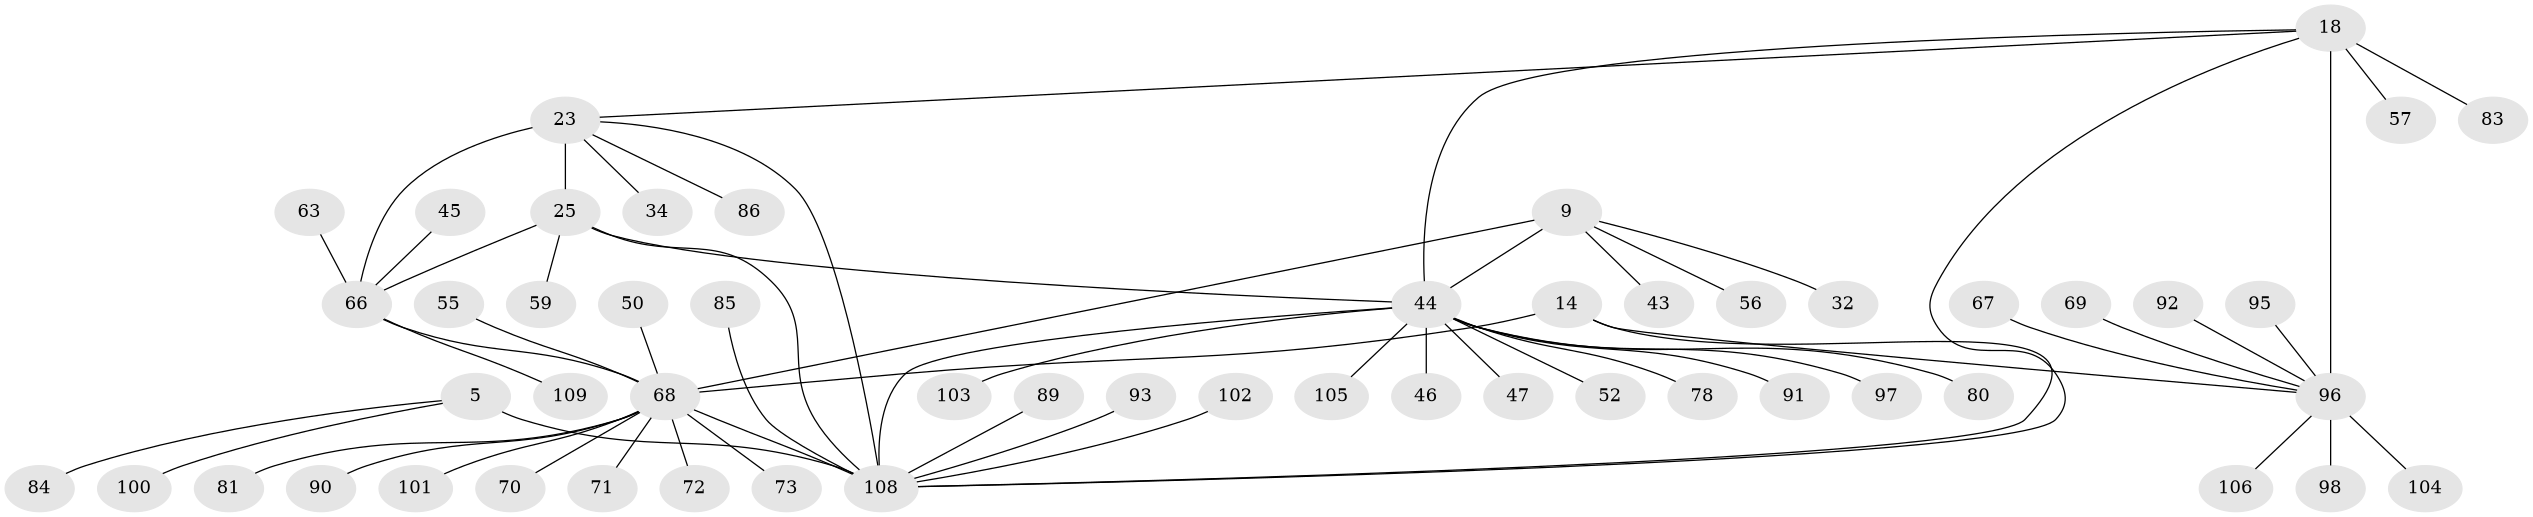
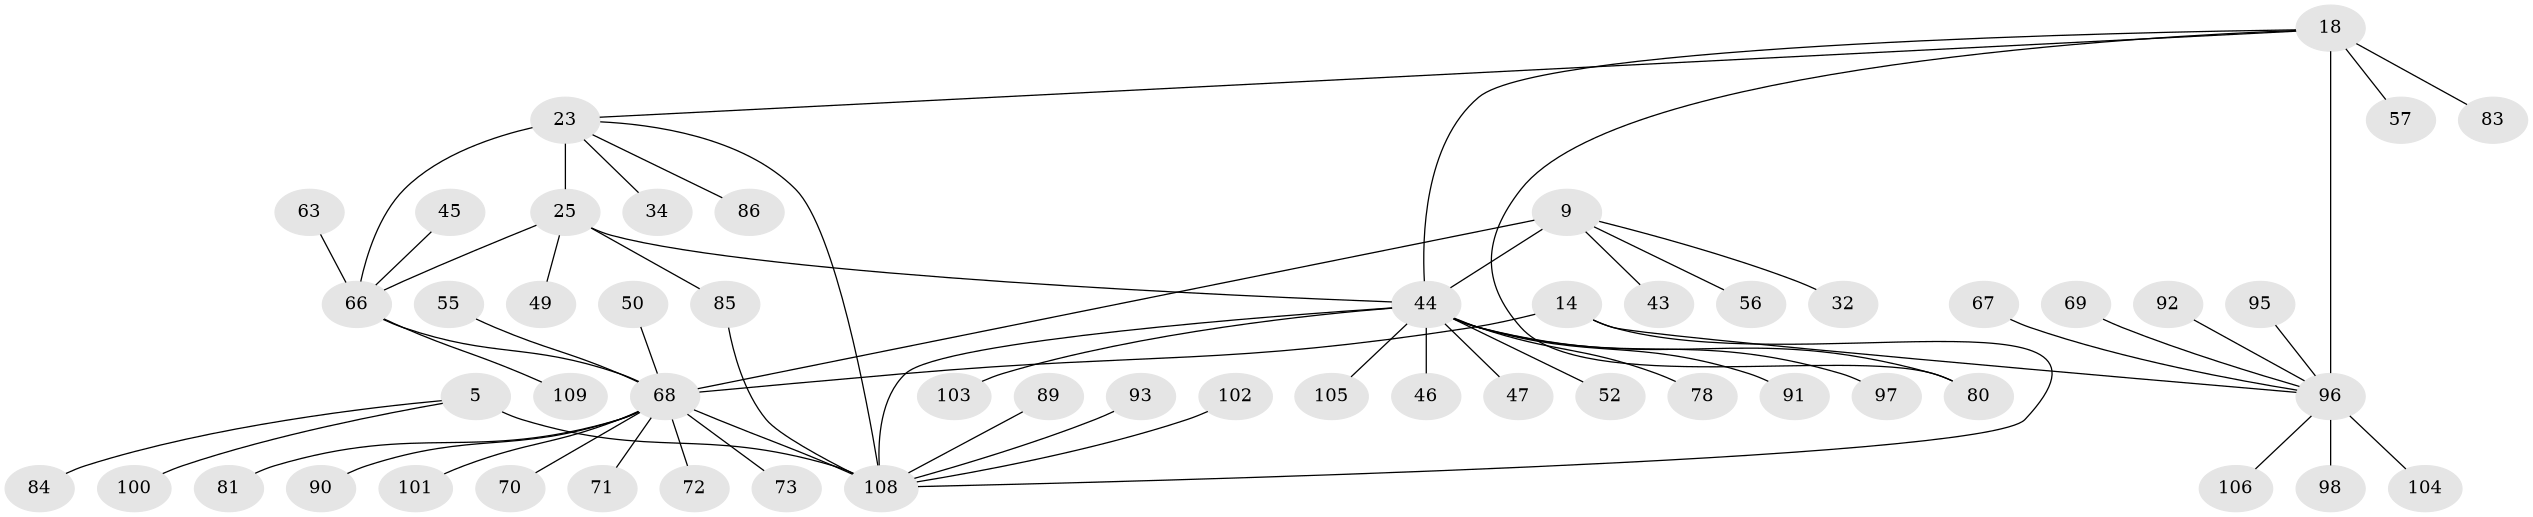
(779, 291) -> (645, 258)
(541, 304) -> (541, 304)
(2008, 433) -> (1608, 134)
